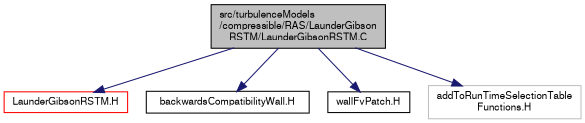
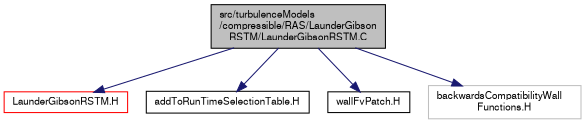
(228, 102) -> (228, 102)
(505, 102) -> (505, 102)
